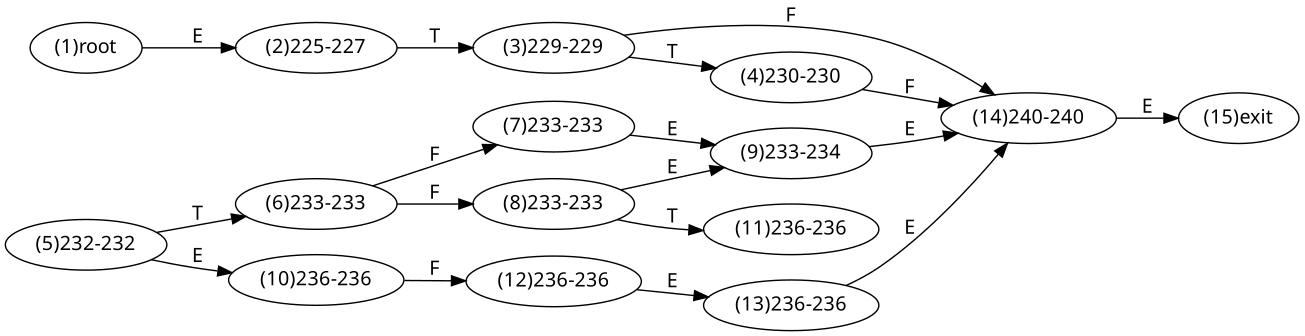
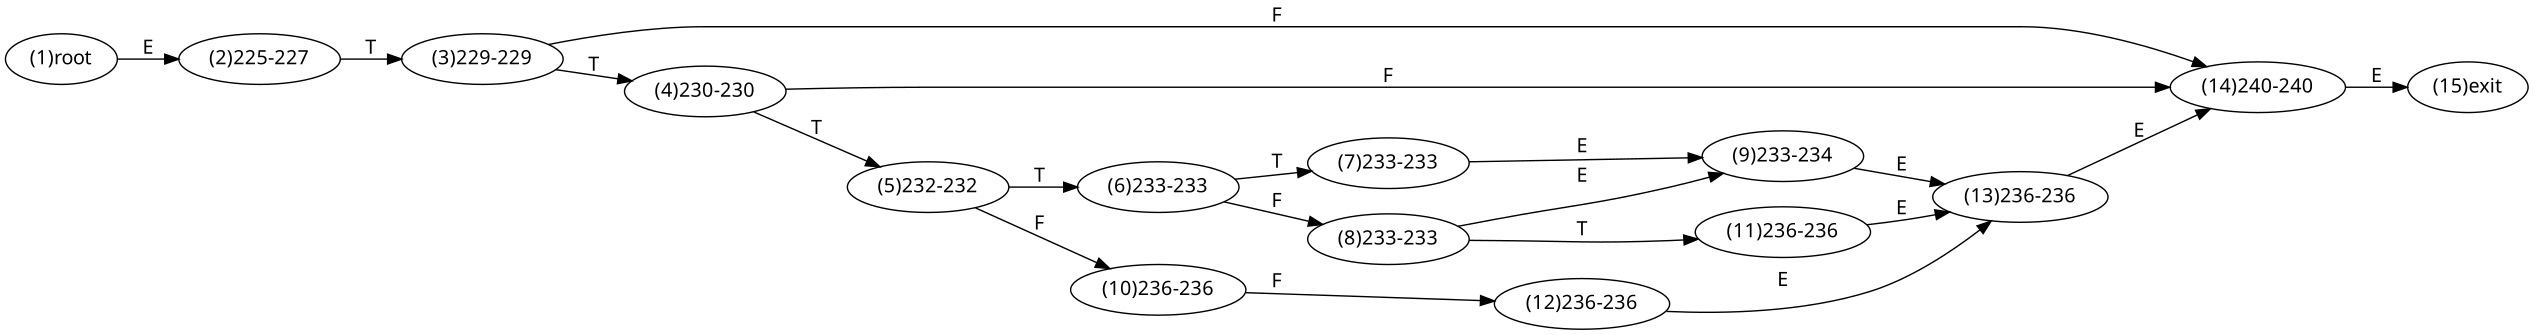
none -> (810, 137)
(906, 142) -> (1892, 175)
(435, 155) -> (1277, 163)
none -> (1901, 220)
(198, 257) -> (1040, 224)
